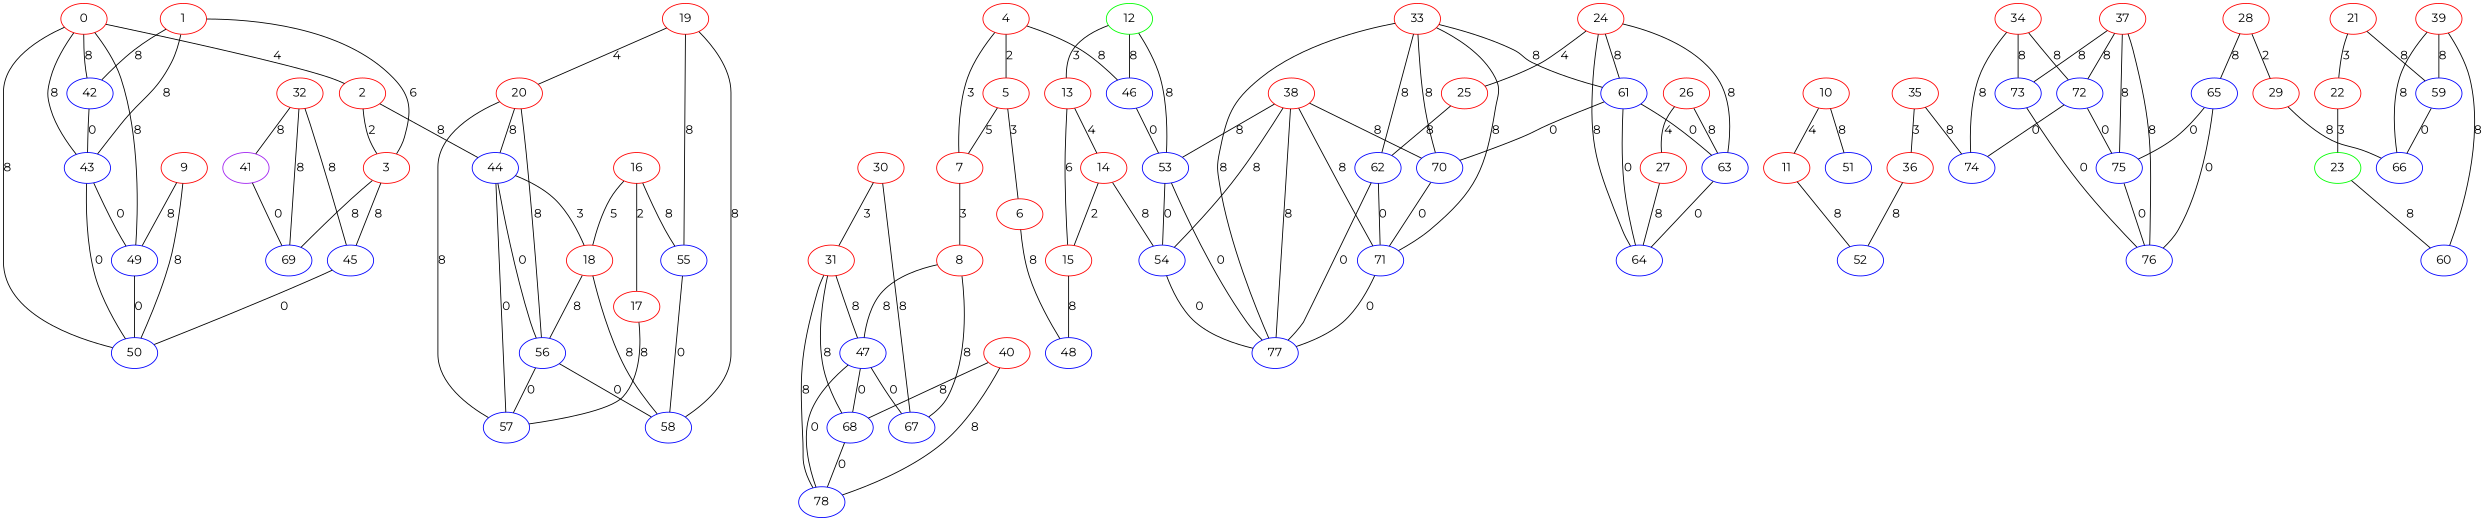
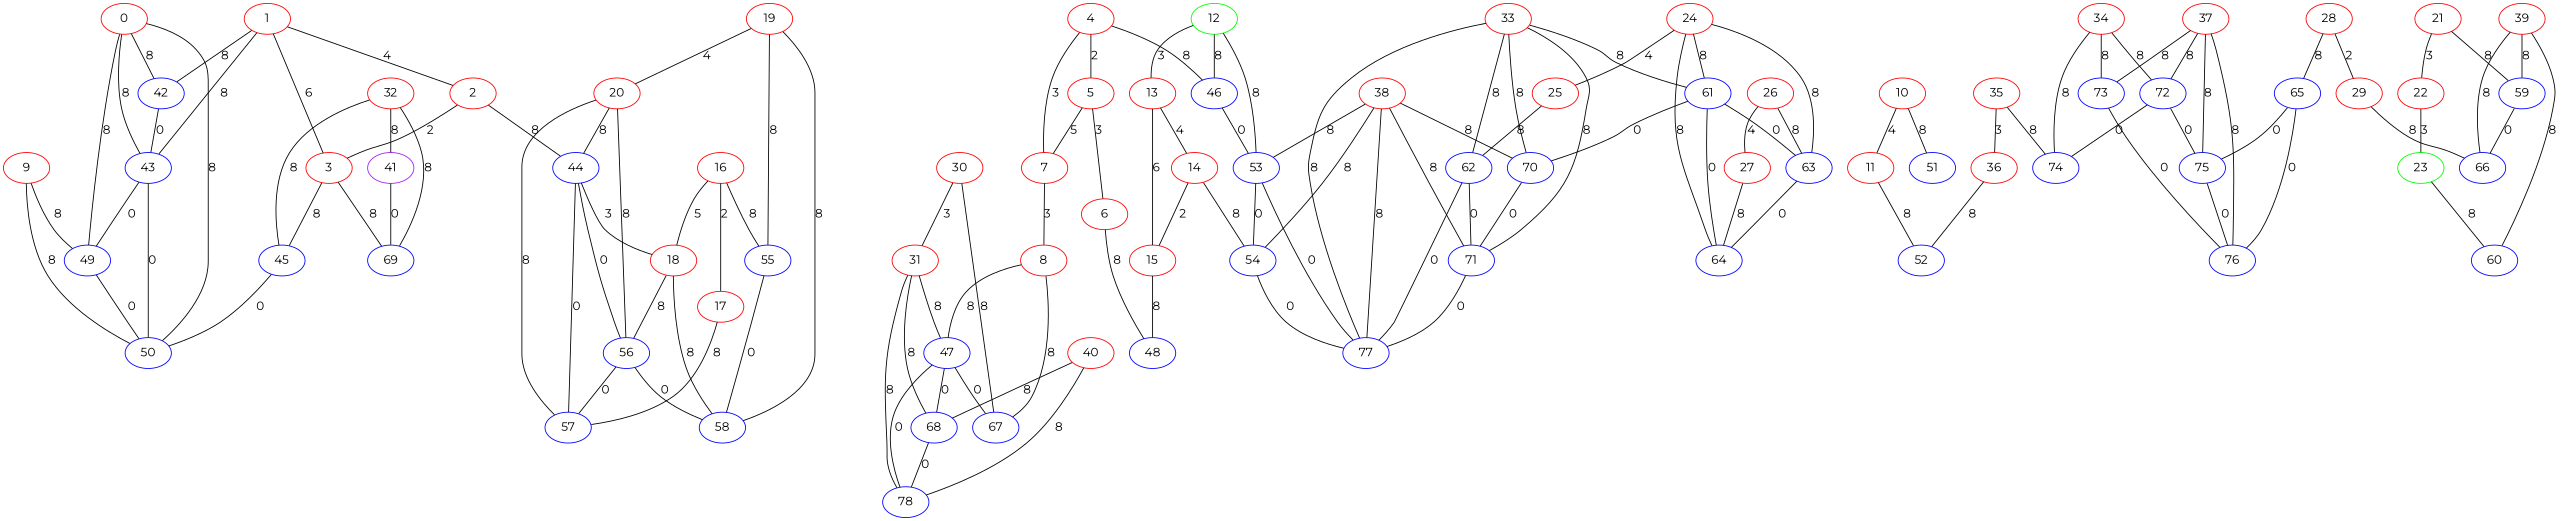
(226, 51) -> (370, 56)
